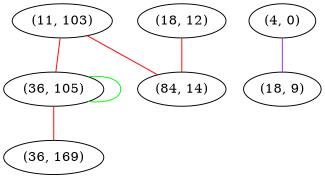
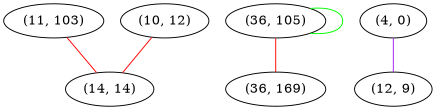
(182, 21) -> (165, 21)
(58, 55) -> none
(182, 89) -> (110, 89)
(282, 89) -> (393, 89)
